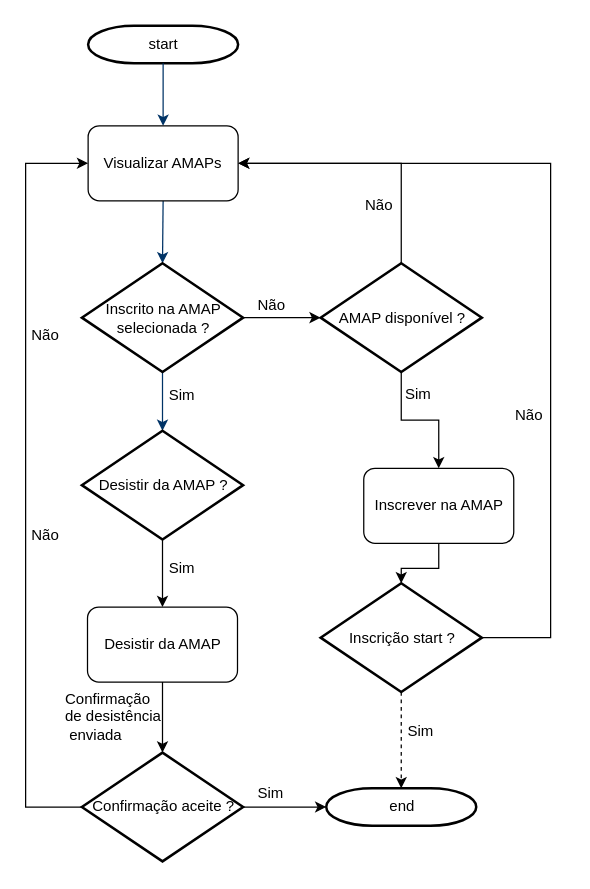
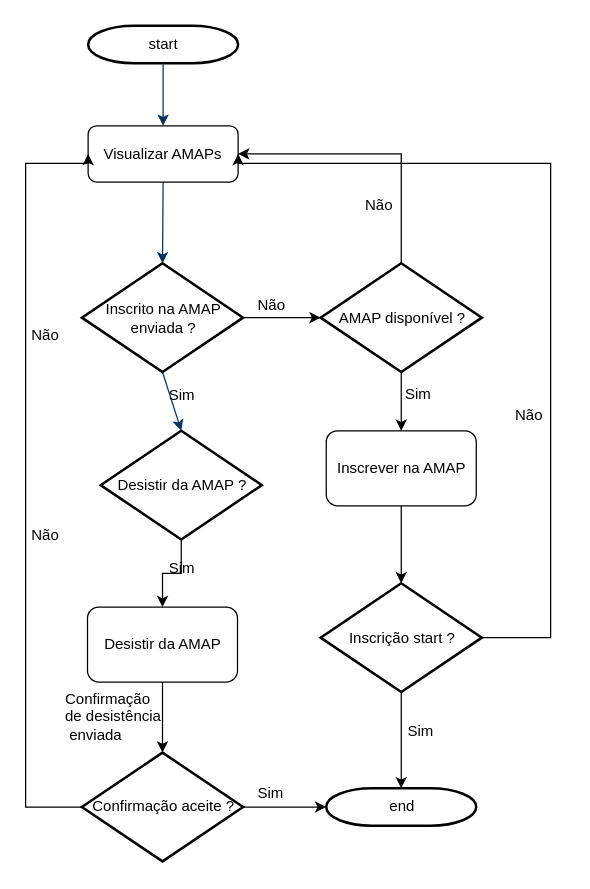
(163, 163) -> (163, 154)
(164, 318) -> (164, 318)
(163, 485) -> (181, 485)
(439, 506) -> (401, 468)
(401, 737) -> (401, 737)
